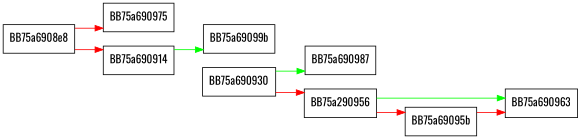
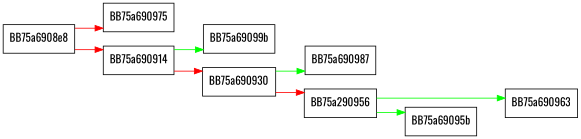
none -> (184, 71)
(387, 112) -> (387, 112)
(487, 112) -> none
